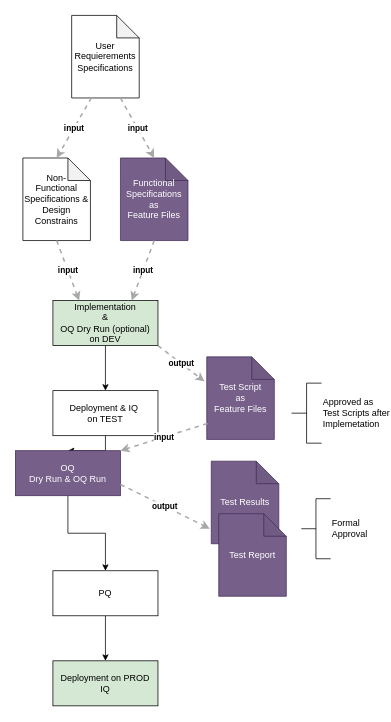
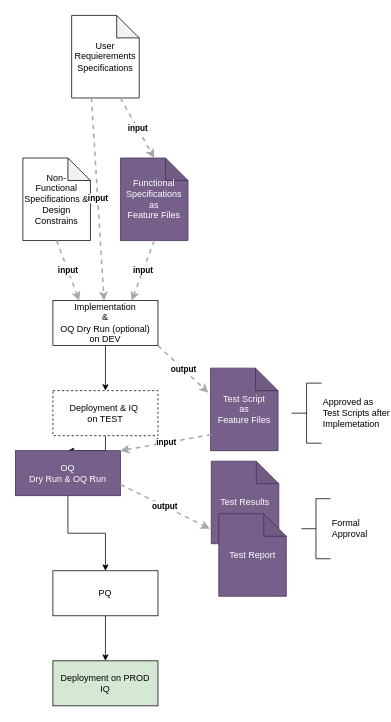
(73, 129) -> (98, 199)
(105, 323) -> (105, 323)
(240, 398) -> (244, 409)
(105, 413) -> (105, 413)
